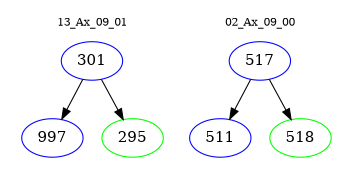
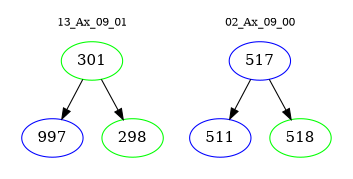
(92, 61) -> (92, 61)
(133, 138) -> (133, 138)
